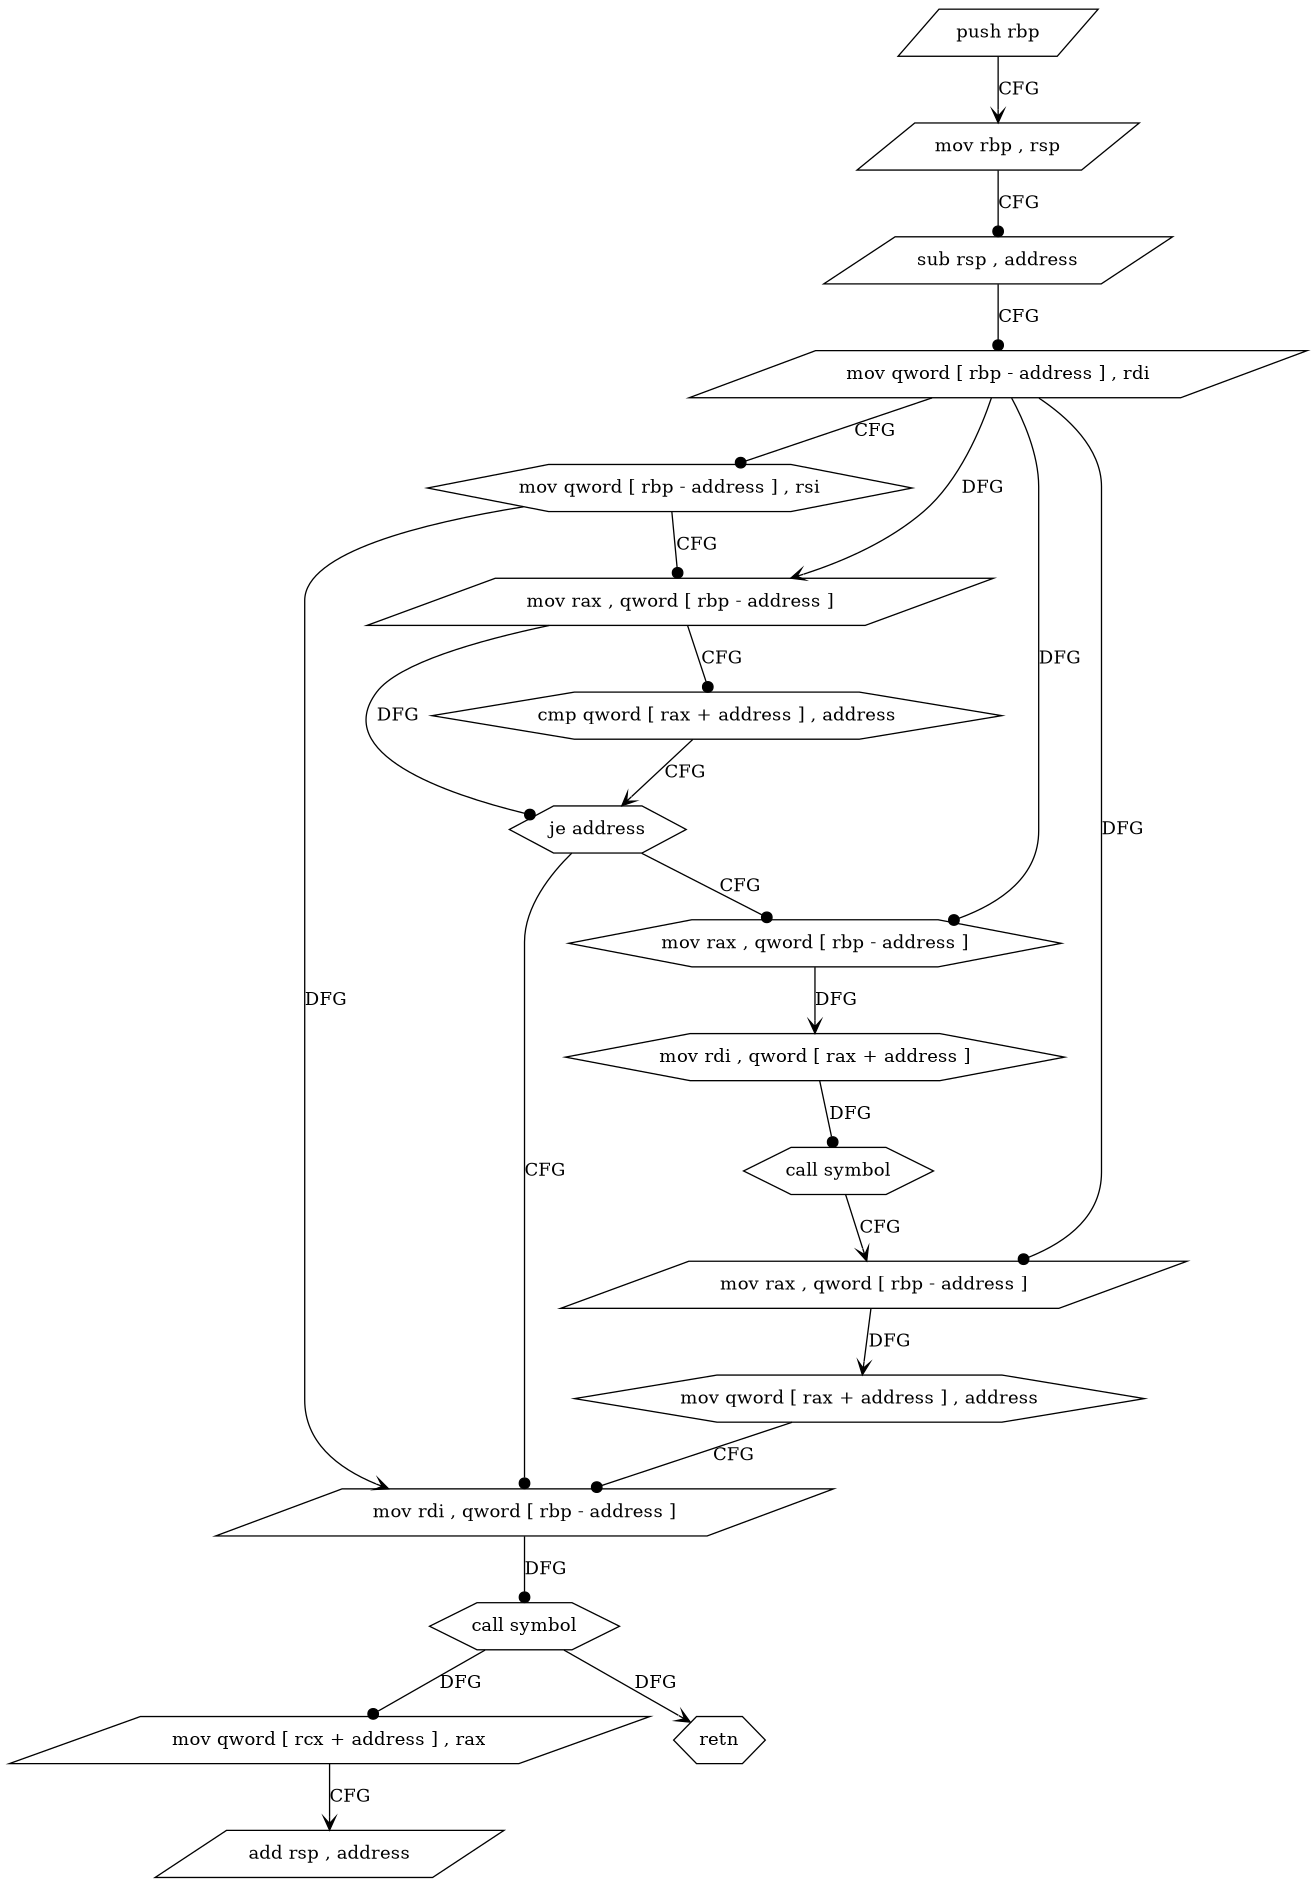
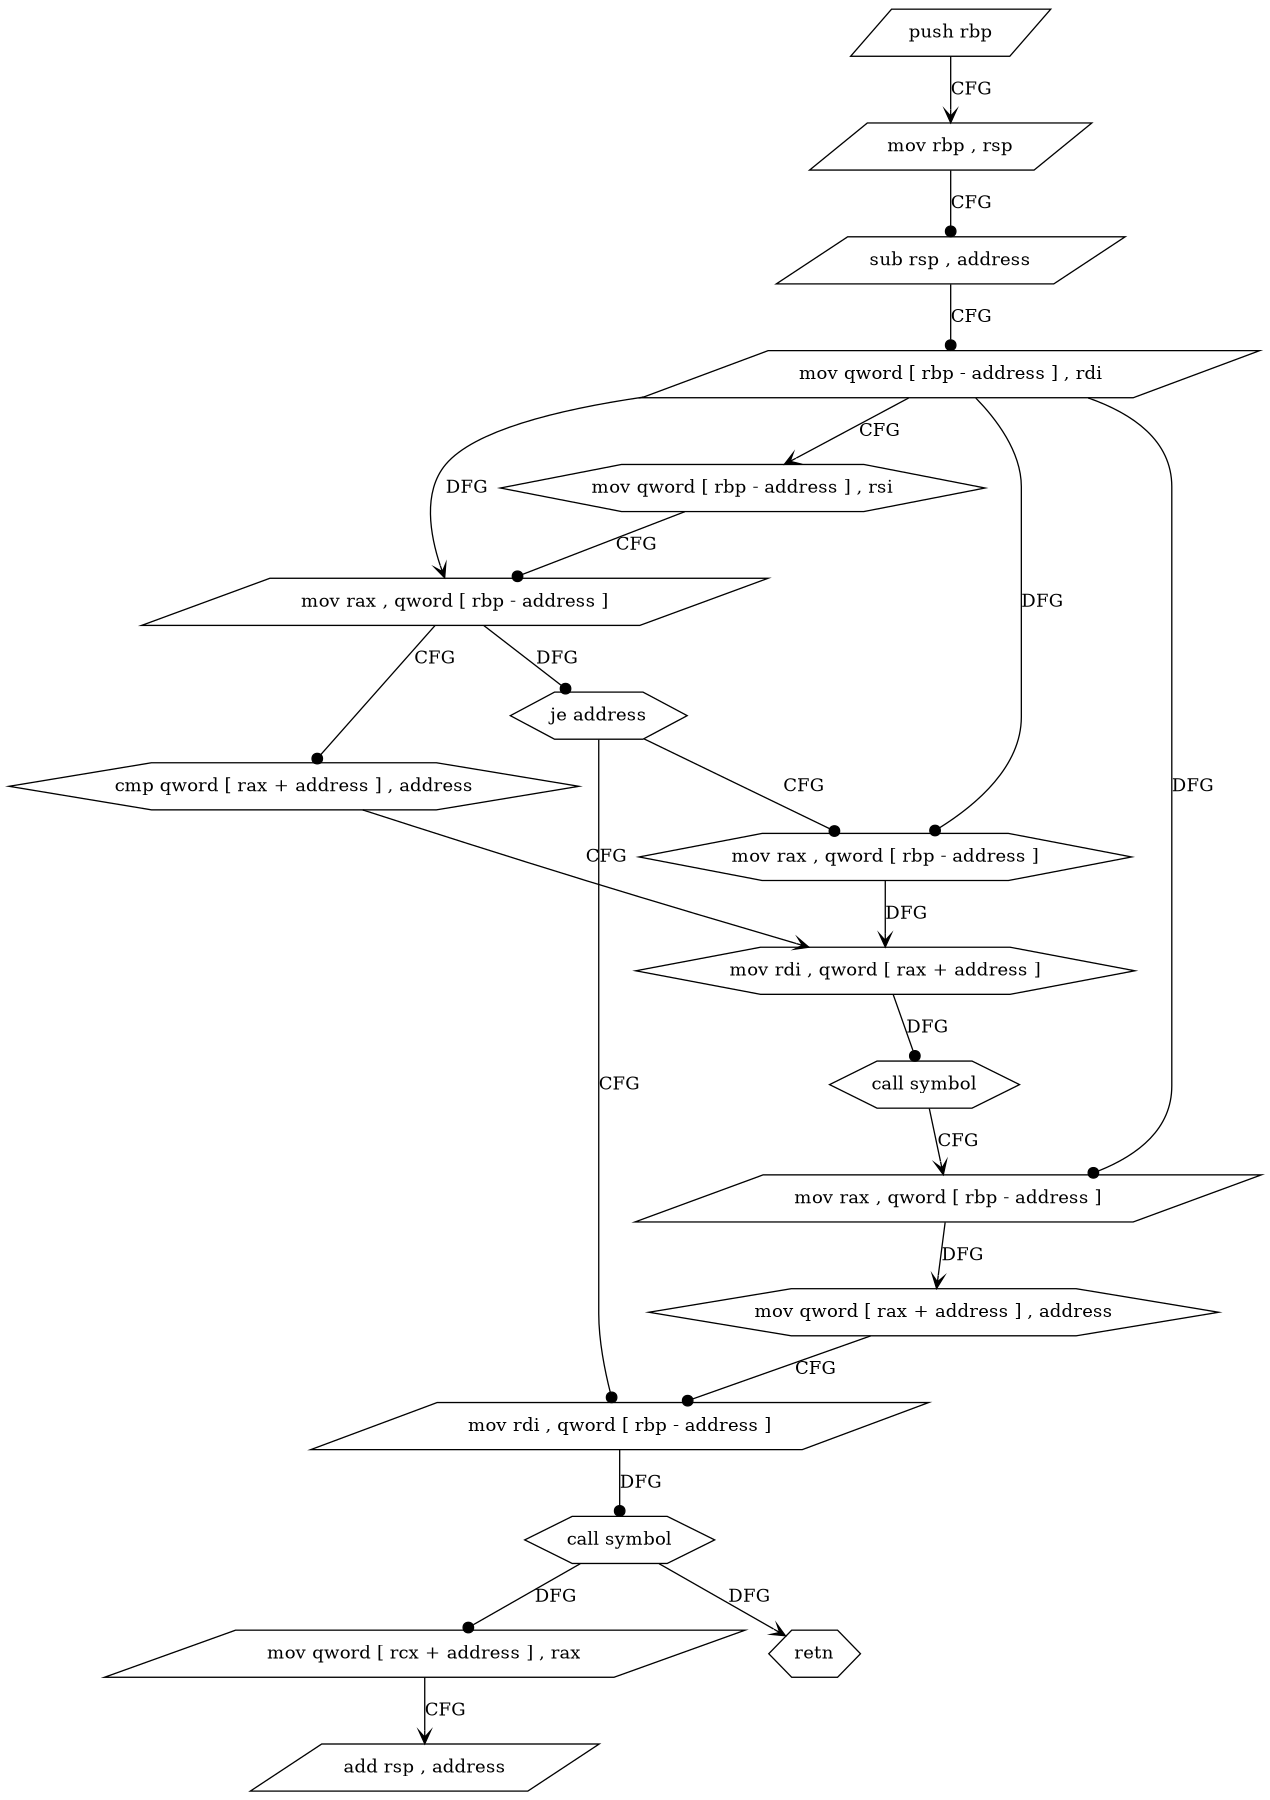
(839, 429) -> (852, 428)
(662, 768) -> (579, 878)
(305, 935) -> none
